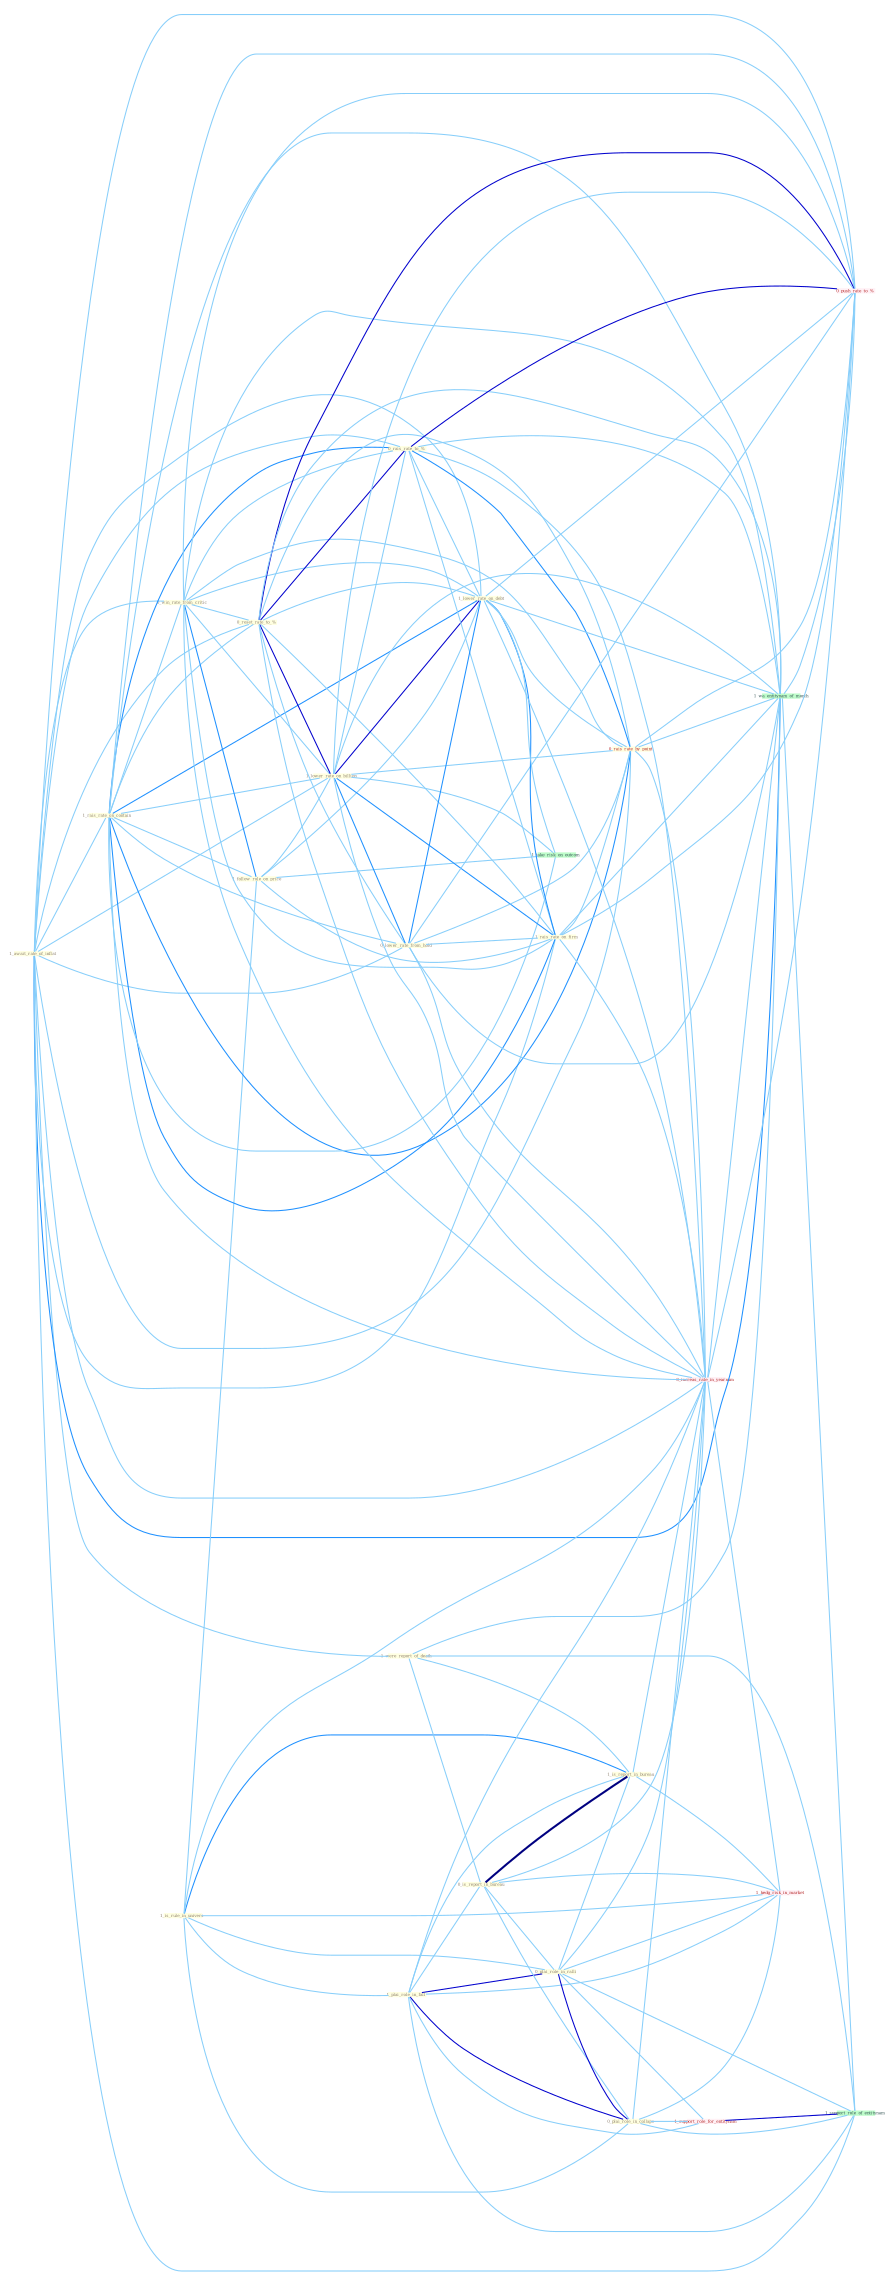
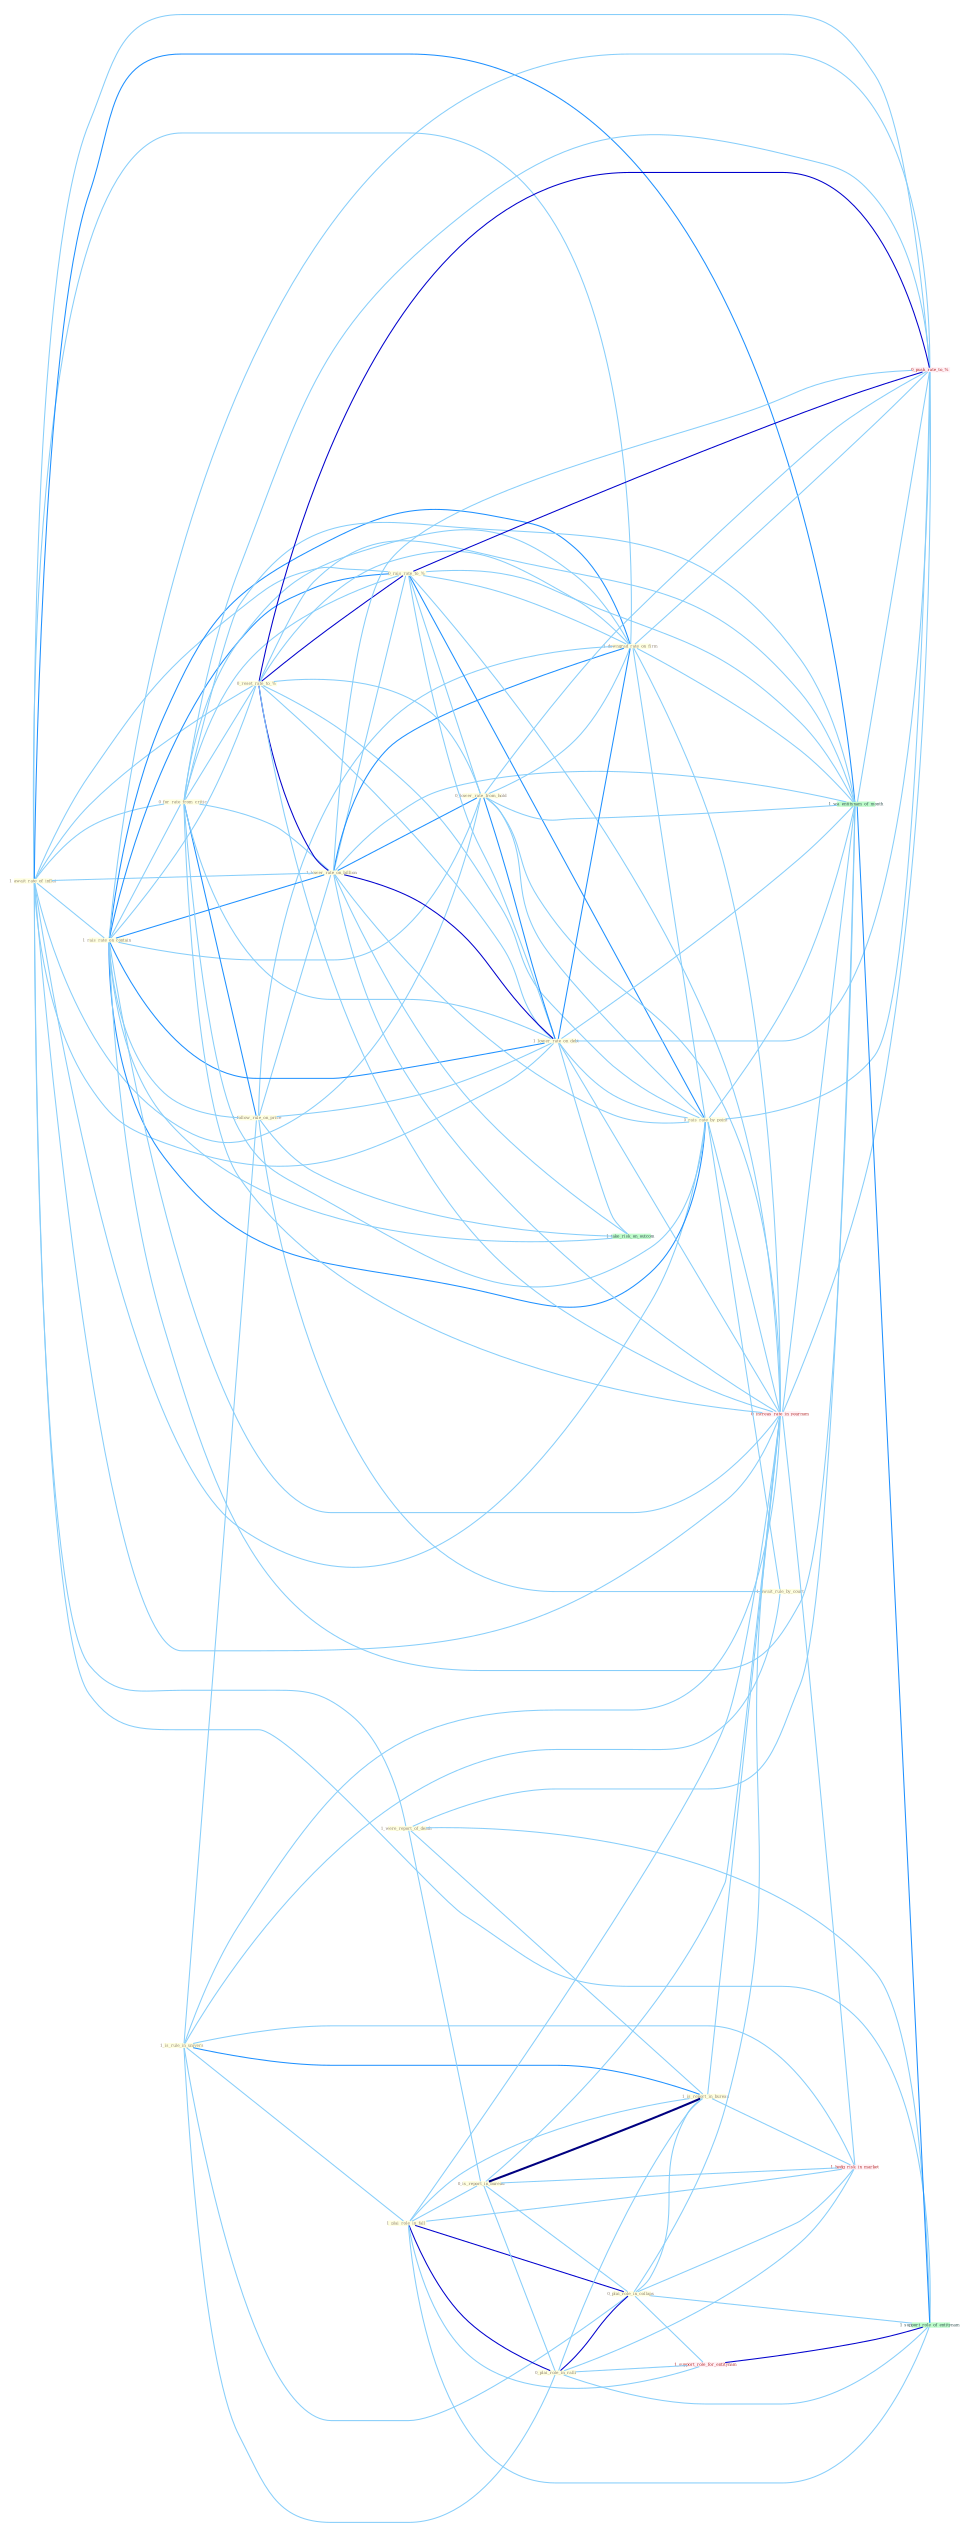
(183, 603) -> (183, 802)
none -> (446, 690)
(632, 749) -> (706, 1120)
(220, 796) -> (230, 903)
(557, 937) -> (632, 646)
(819, 1405) -> (893, 1565)
none -> (781, 1592)
(655, 1812) -> none
none -> (669, 2200)
